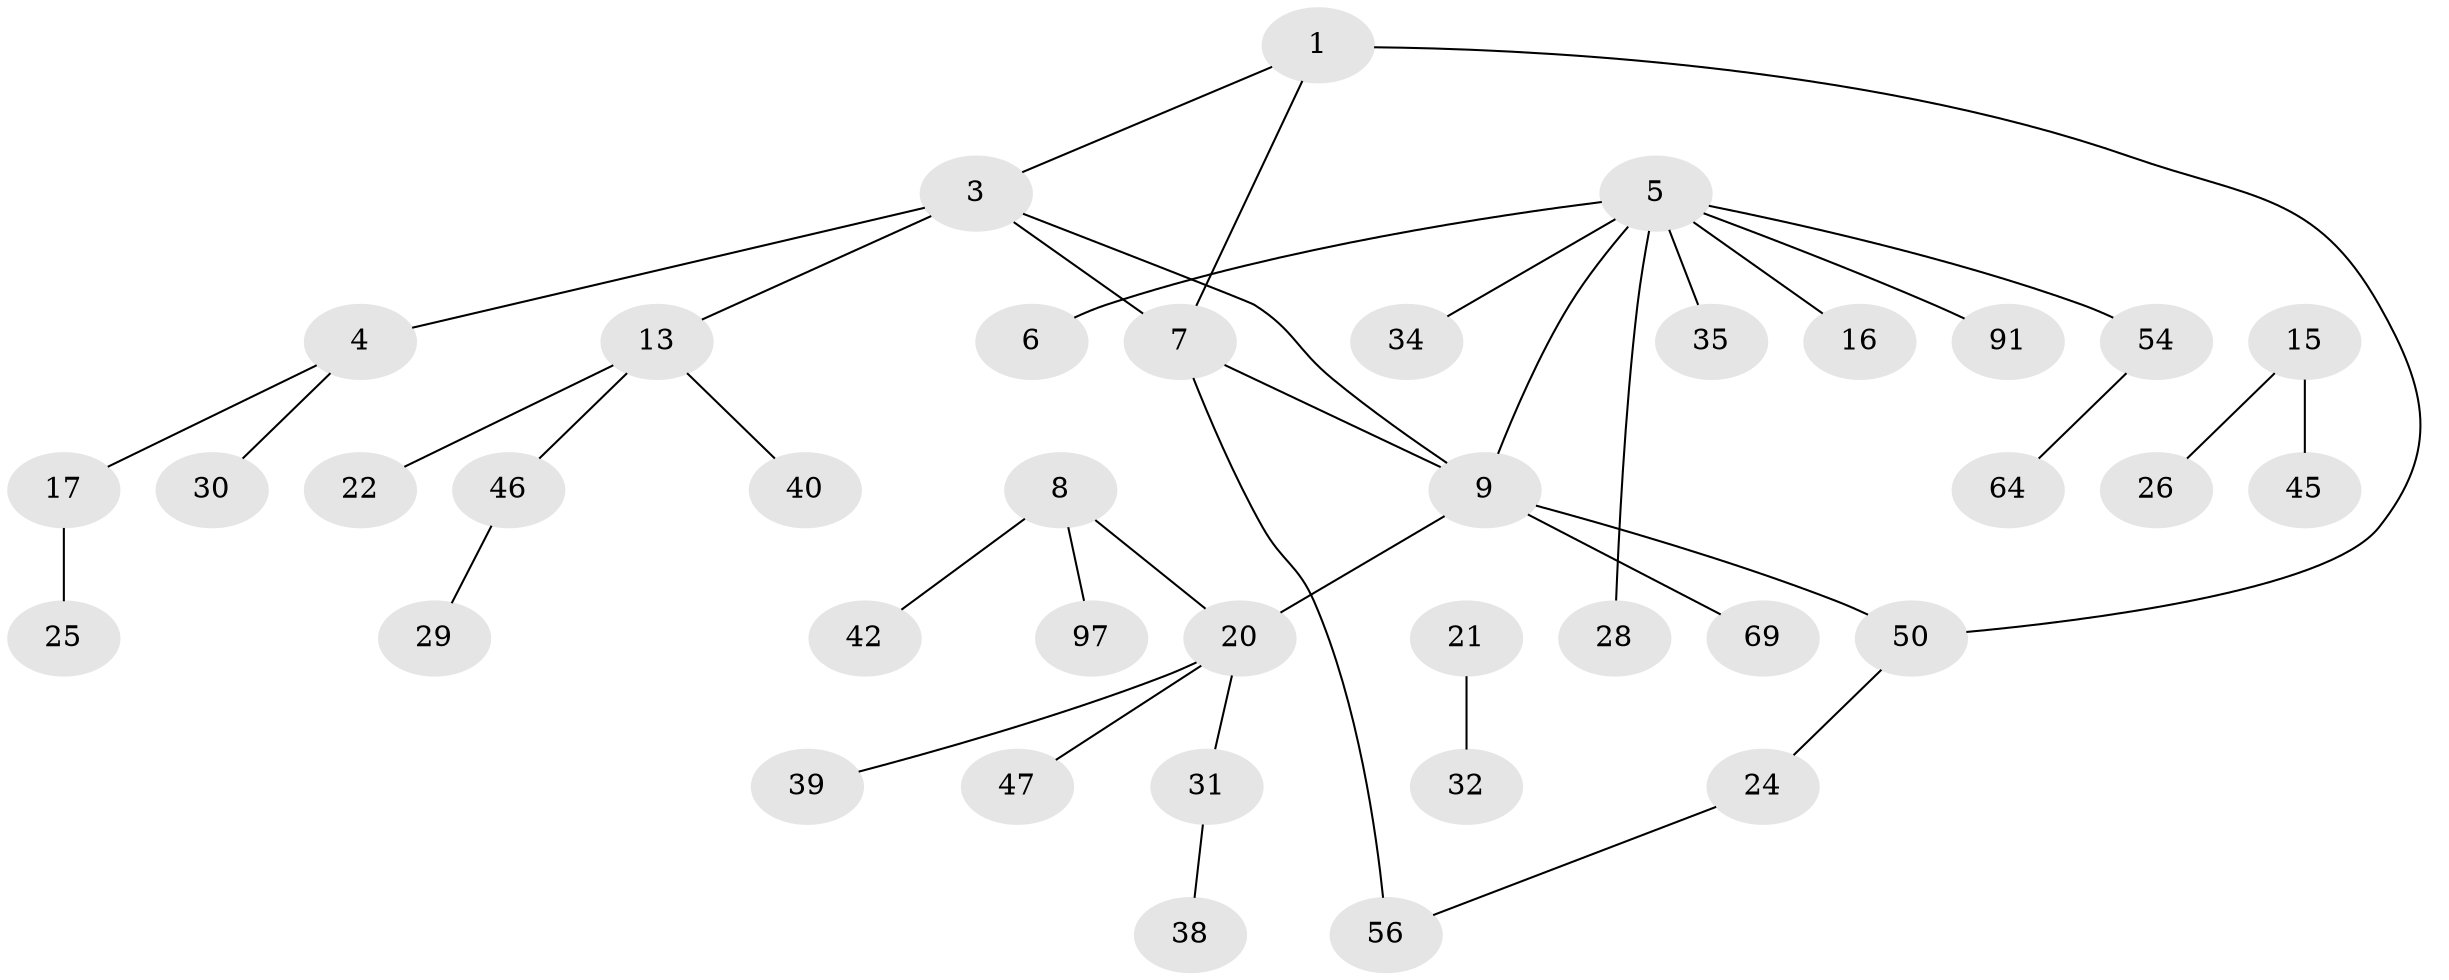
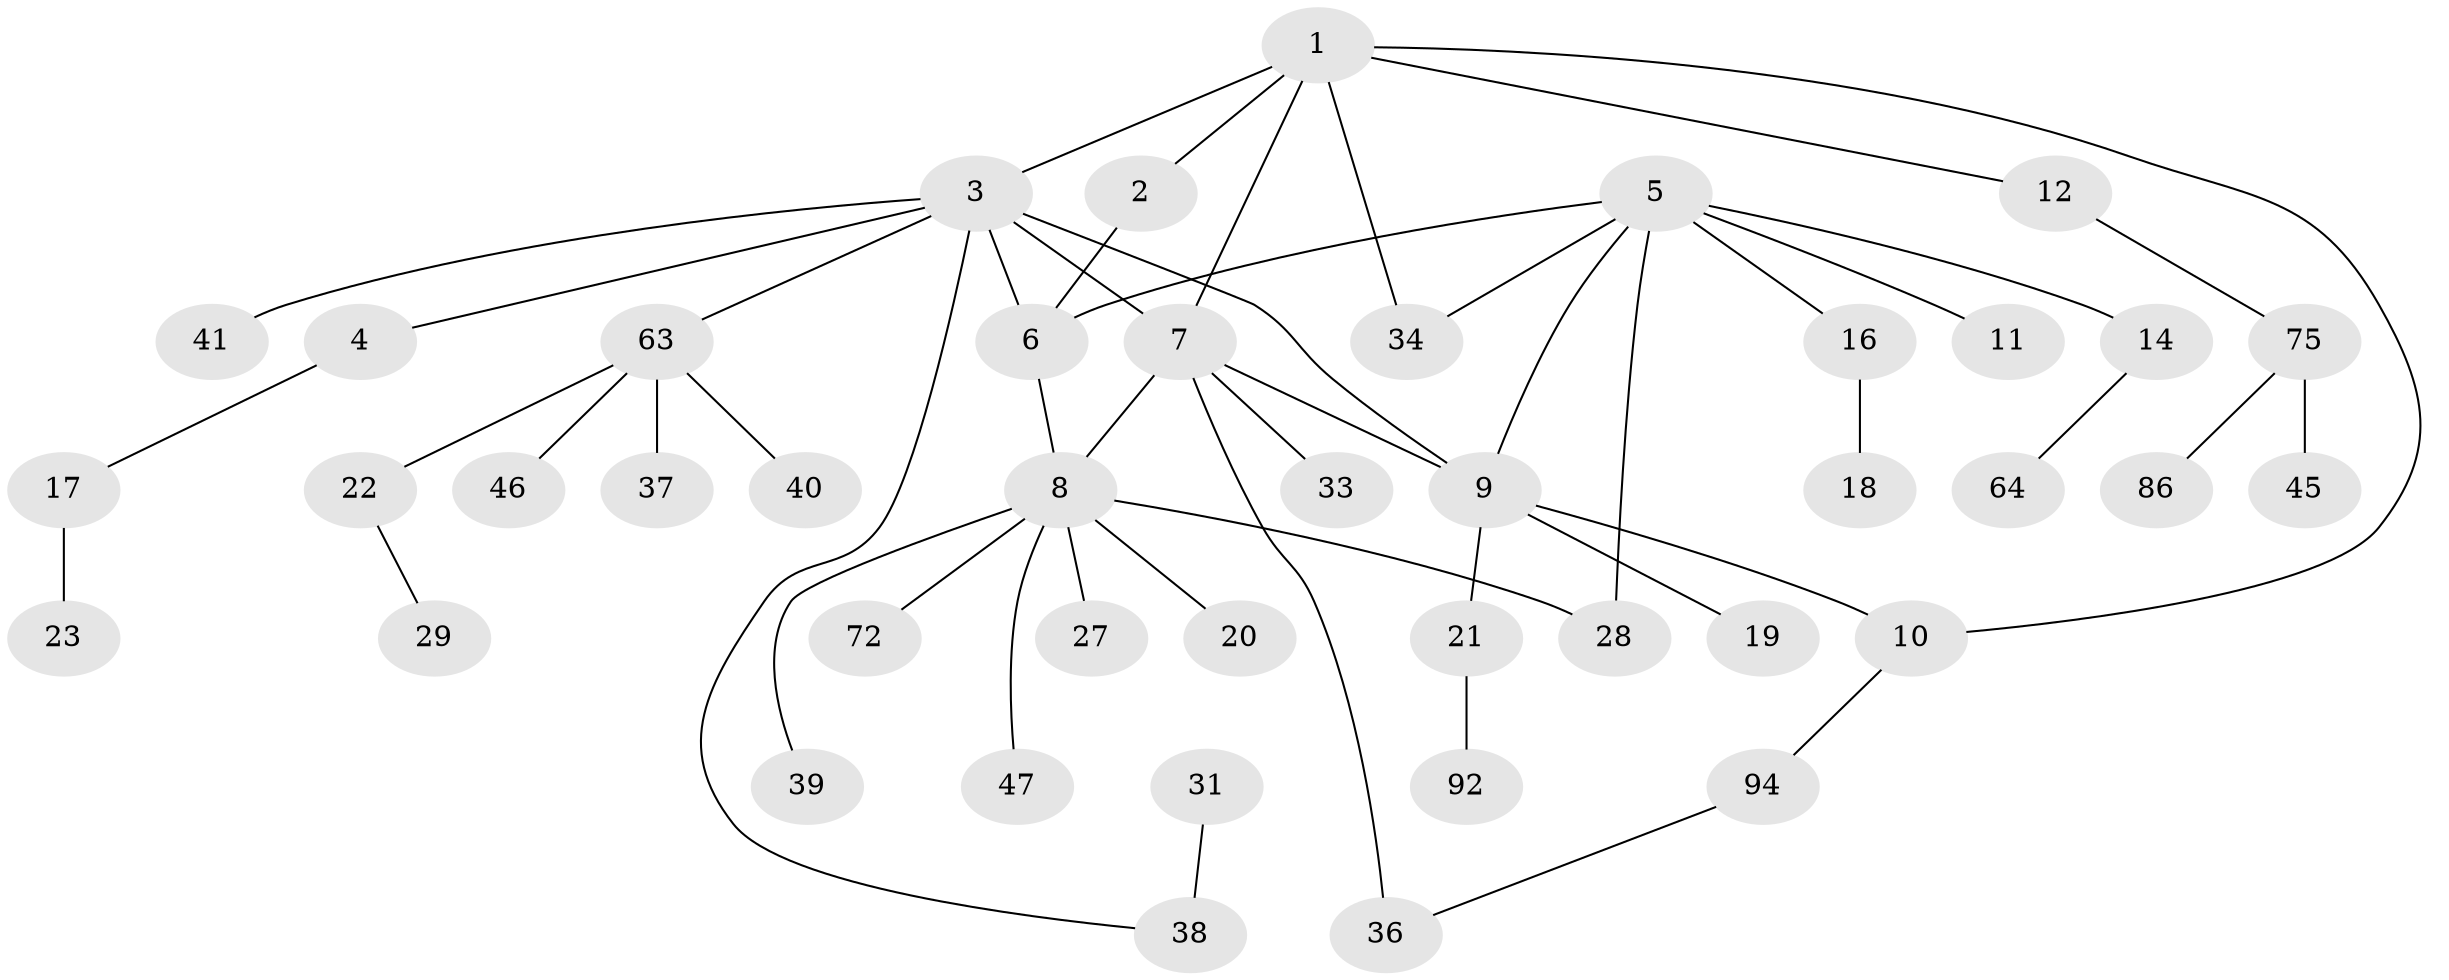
none -> (1141, 194)
none -> (1363, 194)
none -> (2056, 194)
none -> (1004, 267)
none -> (212, 342)
(657, 342) -> (657, 342)
(1712, 342) -> none
(2008, 342) -> (2008, 342)
(2157, 342) -> (2157, 342)
(2305, 342) -> (2305, 342)
none -> (1046, 416)
none -> (1120, 416)
(212, 490) -> none
none -> (657, 490)
none -> (1337, 490)
none -> (1860, 490)
(2157, 490) -> (2157, 490)
none -> (1346, 547)
(472, 564) -> (398, 564)
(1363, 564) -> (1476, 564)
(64, 639) -> (64, 639)
(865, 639) -> (865, 639)
(1092, 639) -> (1092, 639)
(1763, 639) -> (1763, 639)
(1911, 639) -> (1911, 639)
none -> (711, 695)
(1224, 712) -> none
(1129, 713) -> (1013, 635)
(1029, 723) -> (827, 579)
(1467, 787) -> (1467, 787)
(1763, 787) -> (1763, 787)
(1386, 935) -> (1386, 935)
